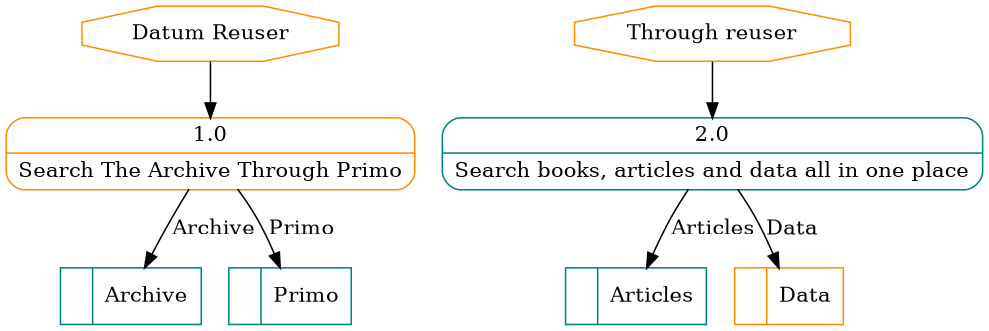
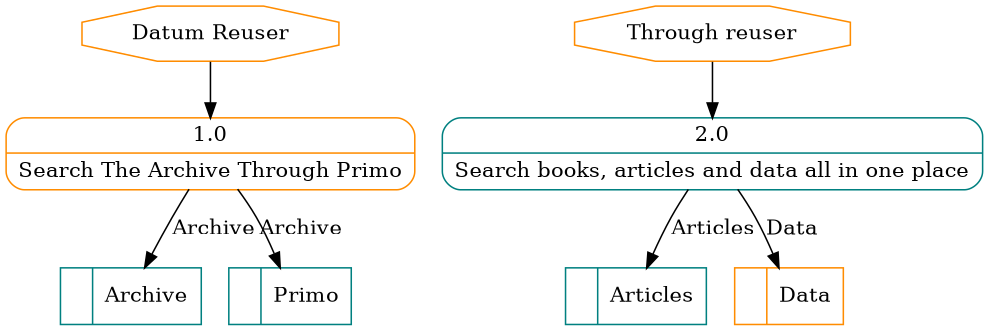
(302, 229) -> (302, 229)
